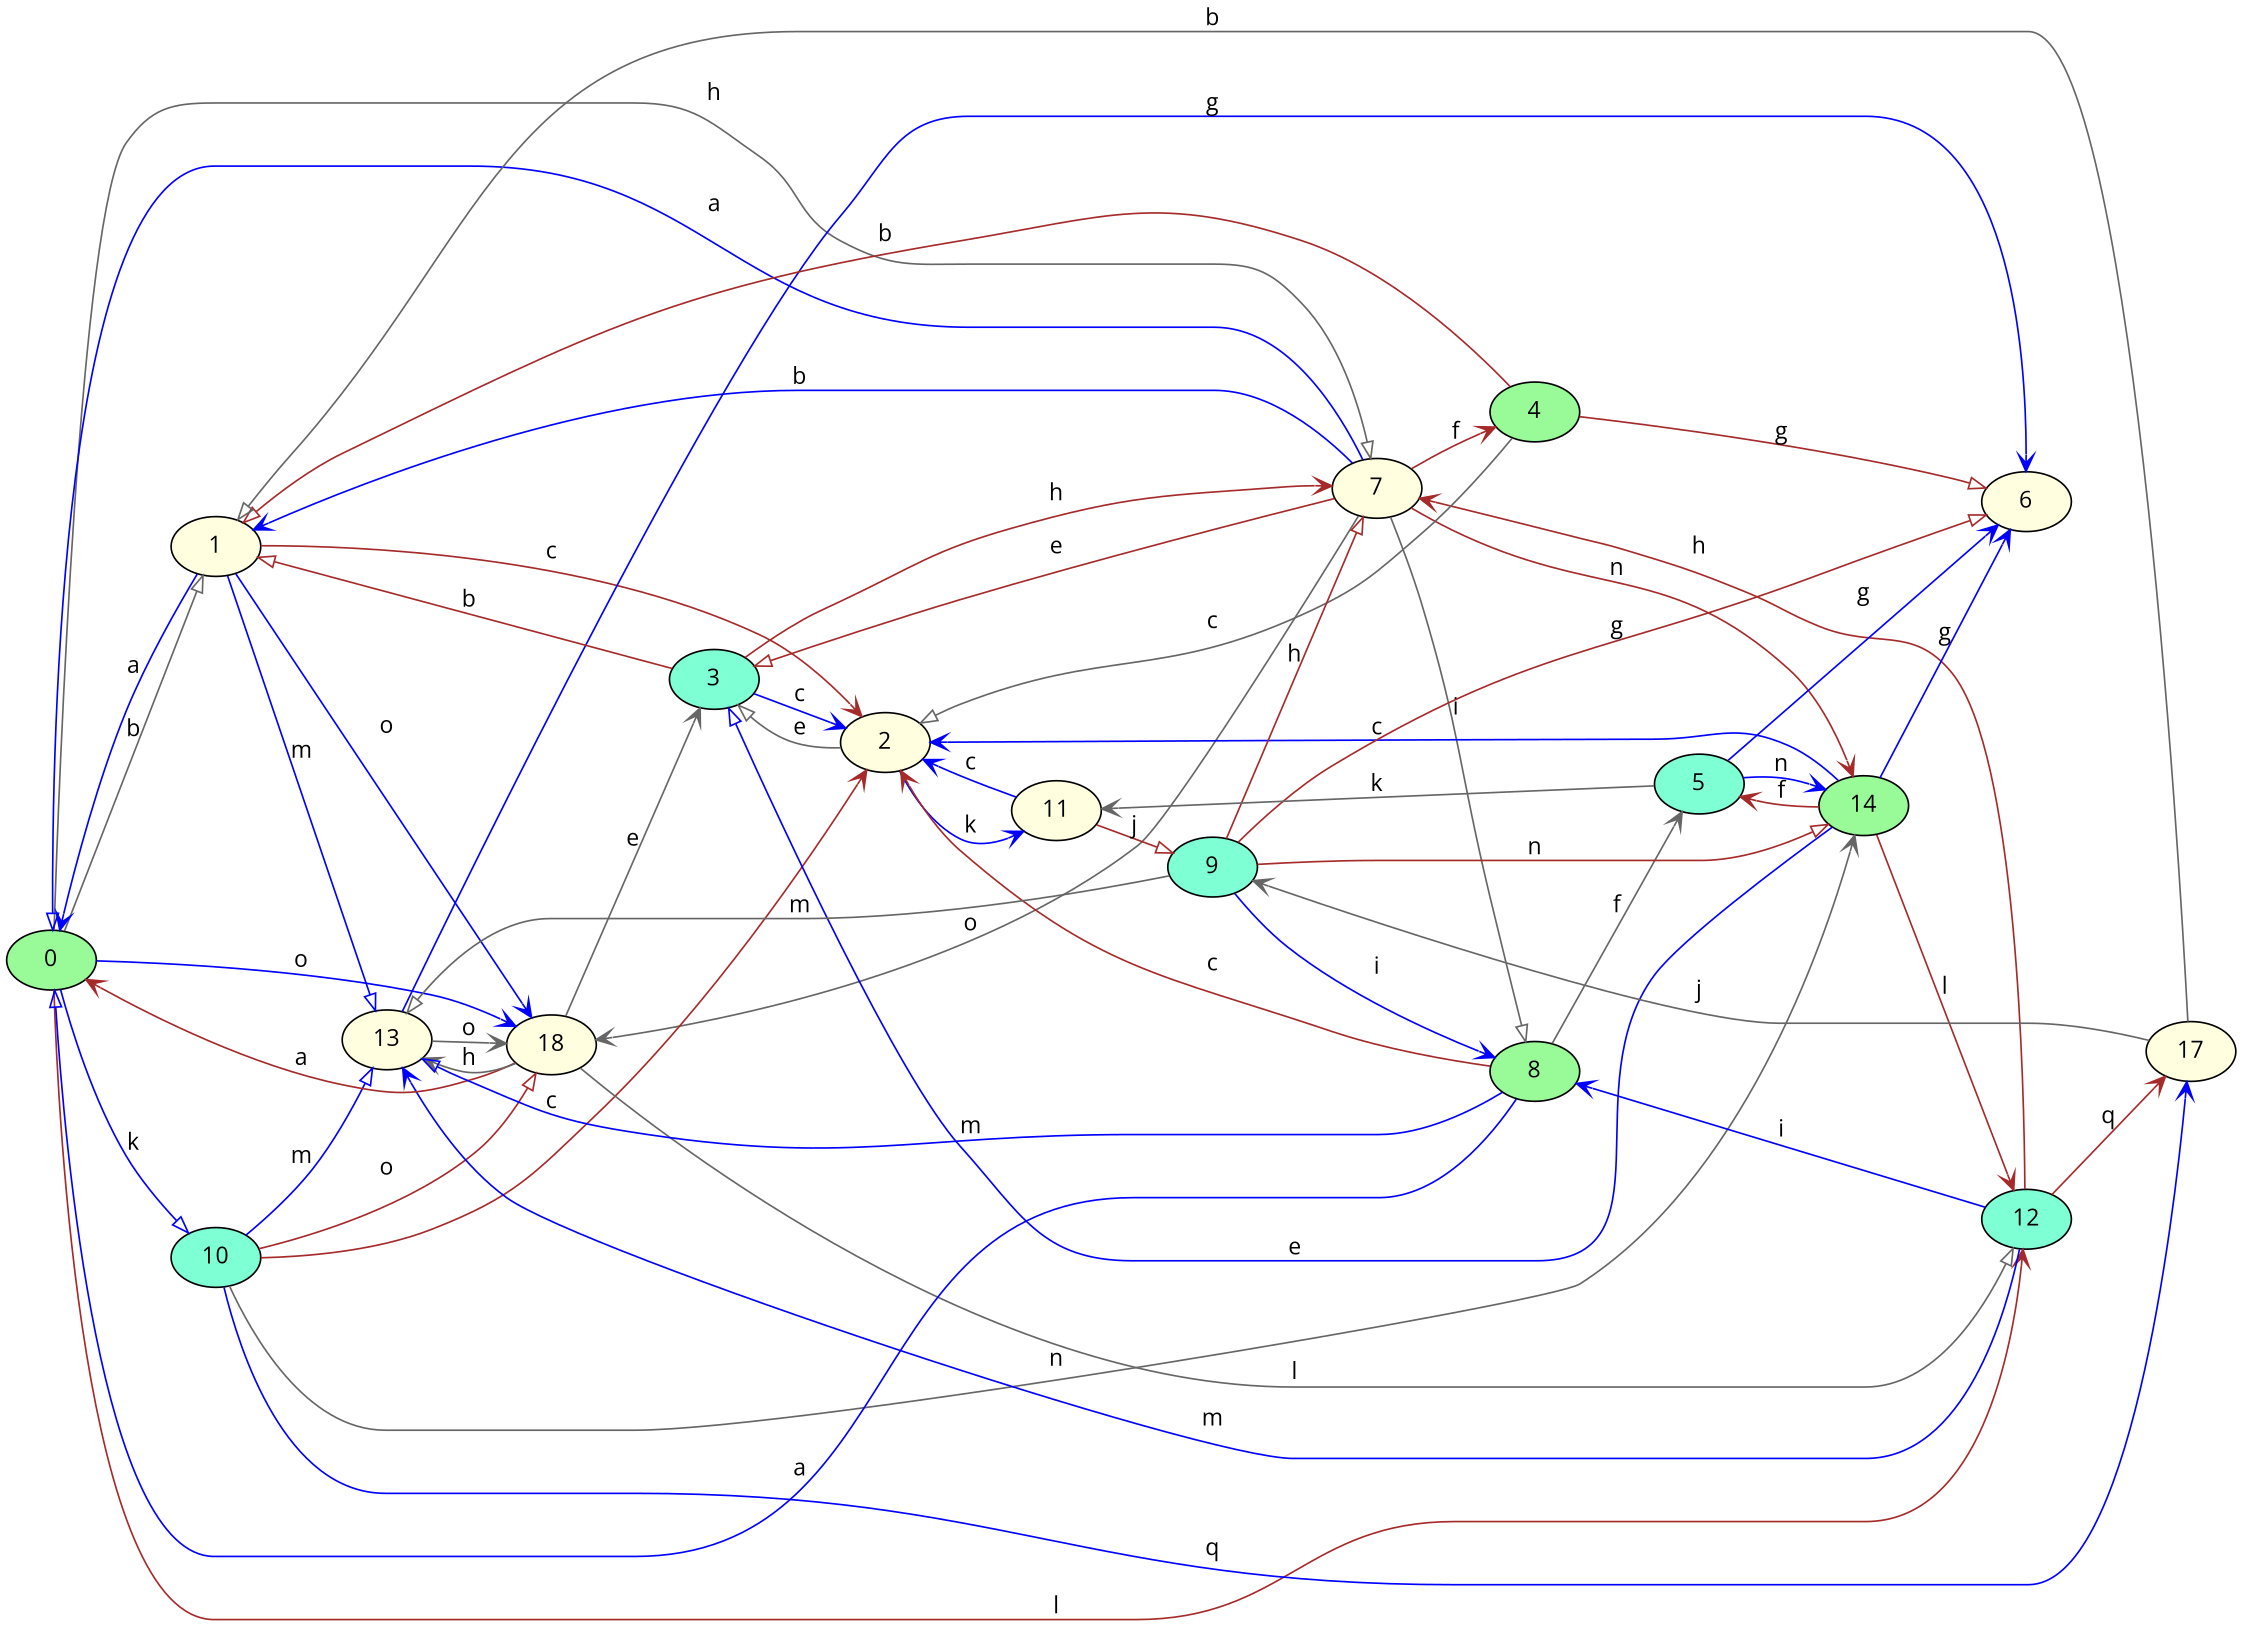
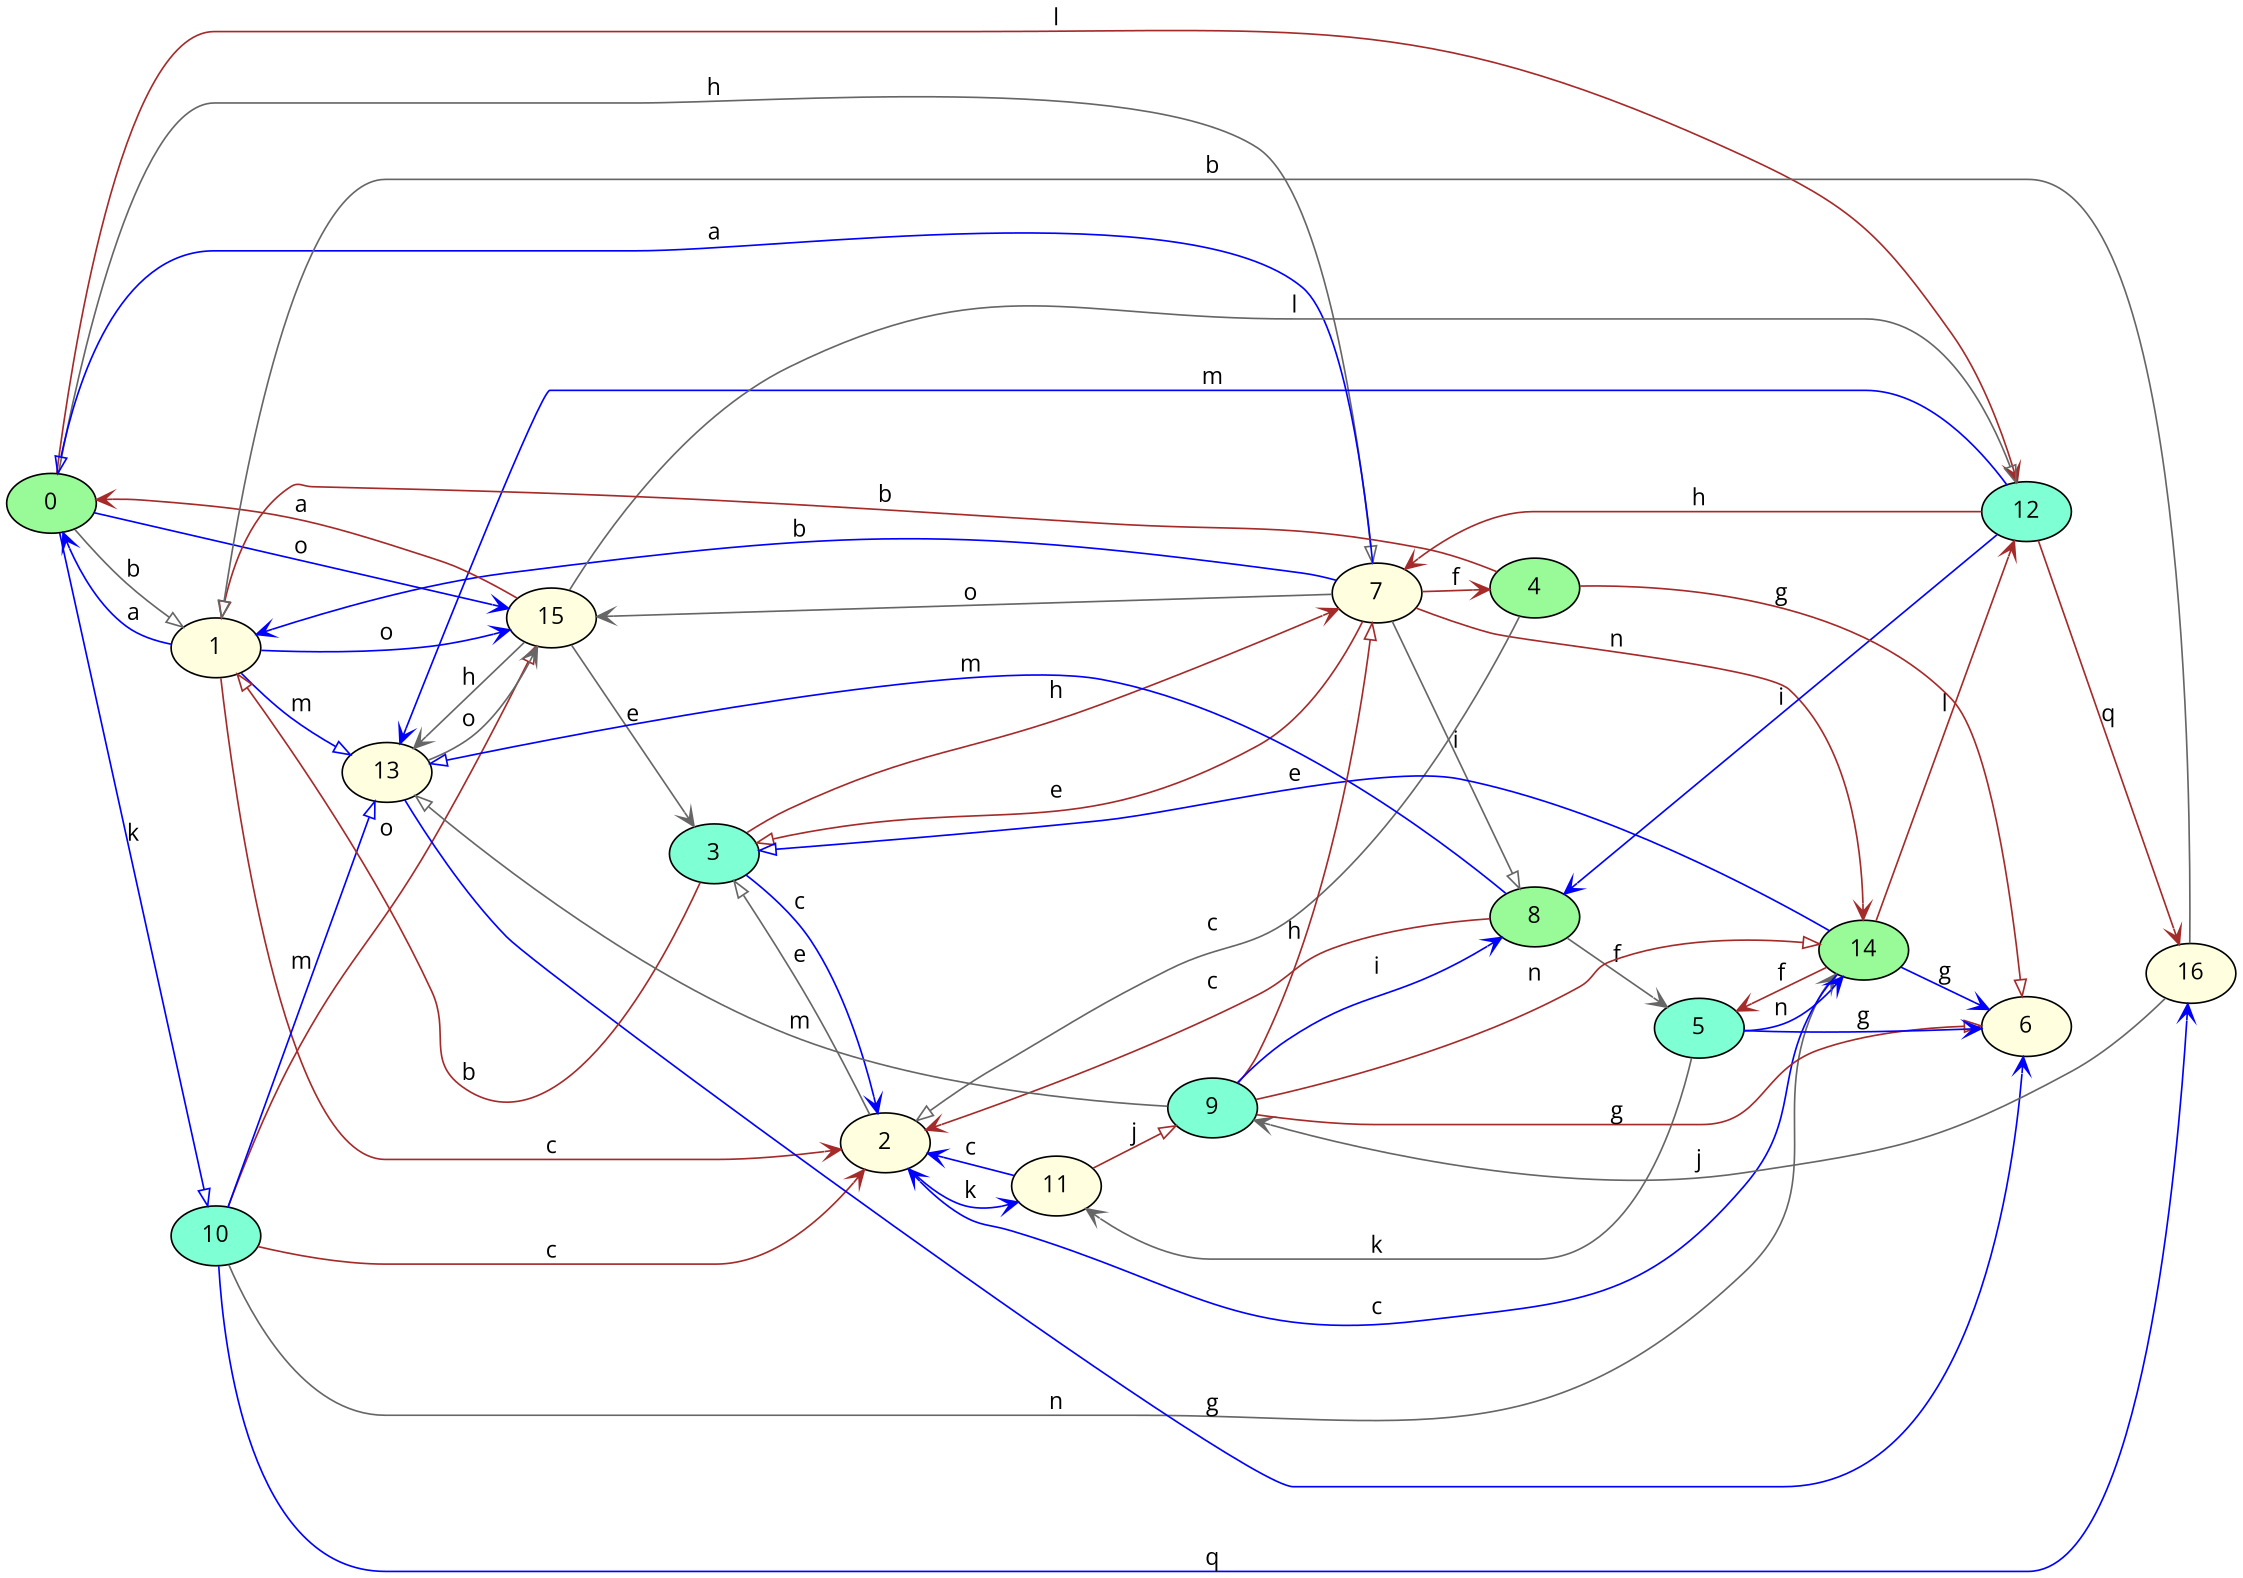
(551, 1045) -> (551, 618)
(2191, 1051) -> (2191, 973)
(661, 1552) -> none
